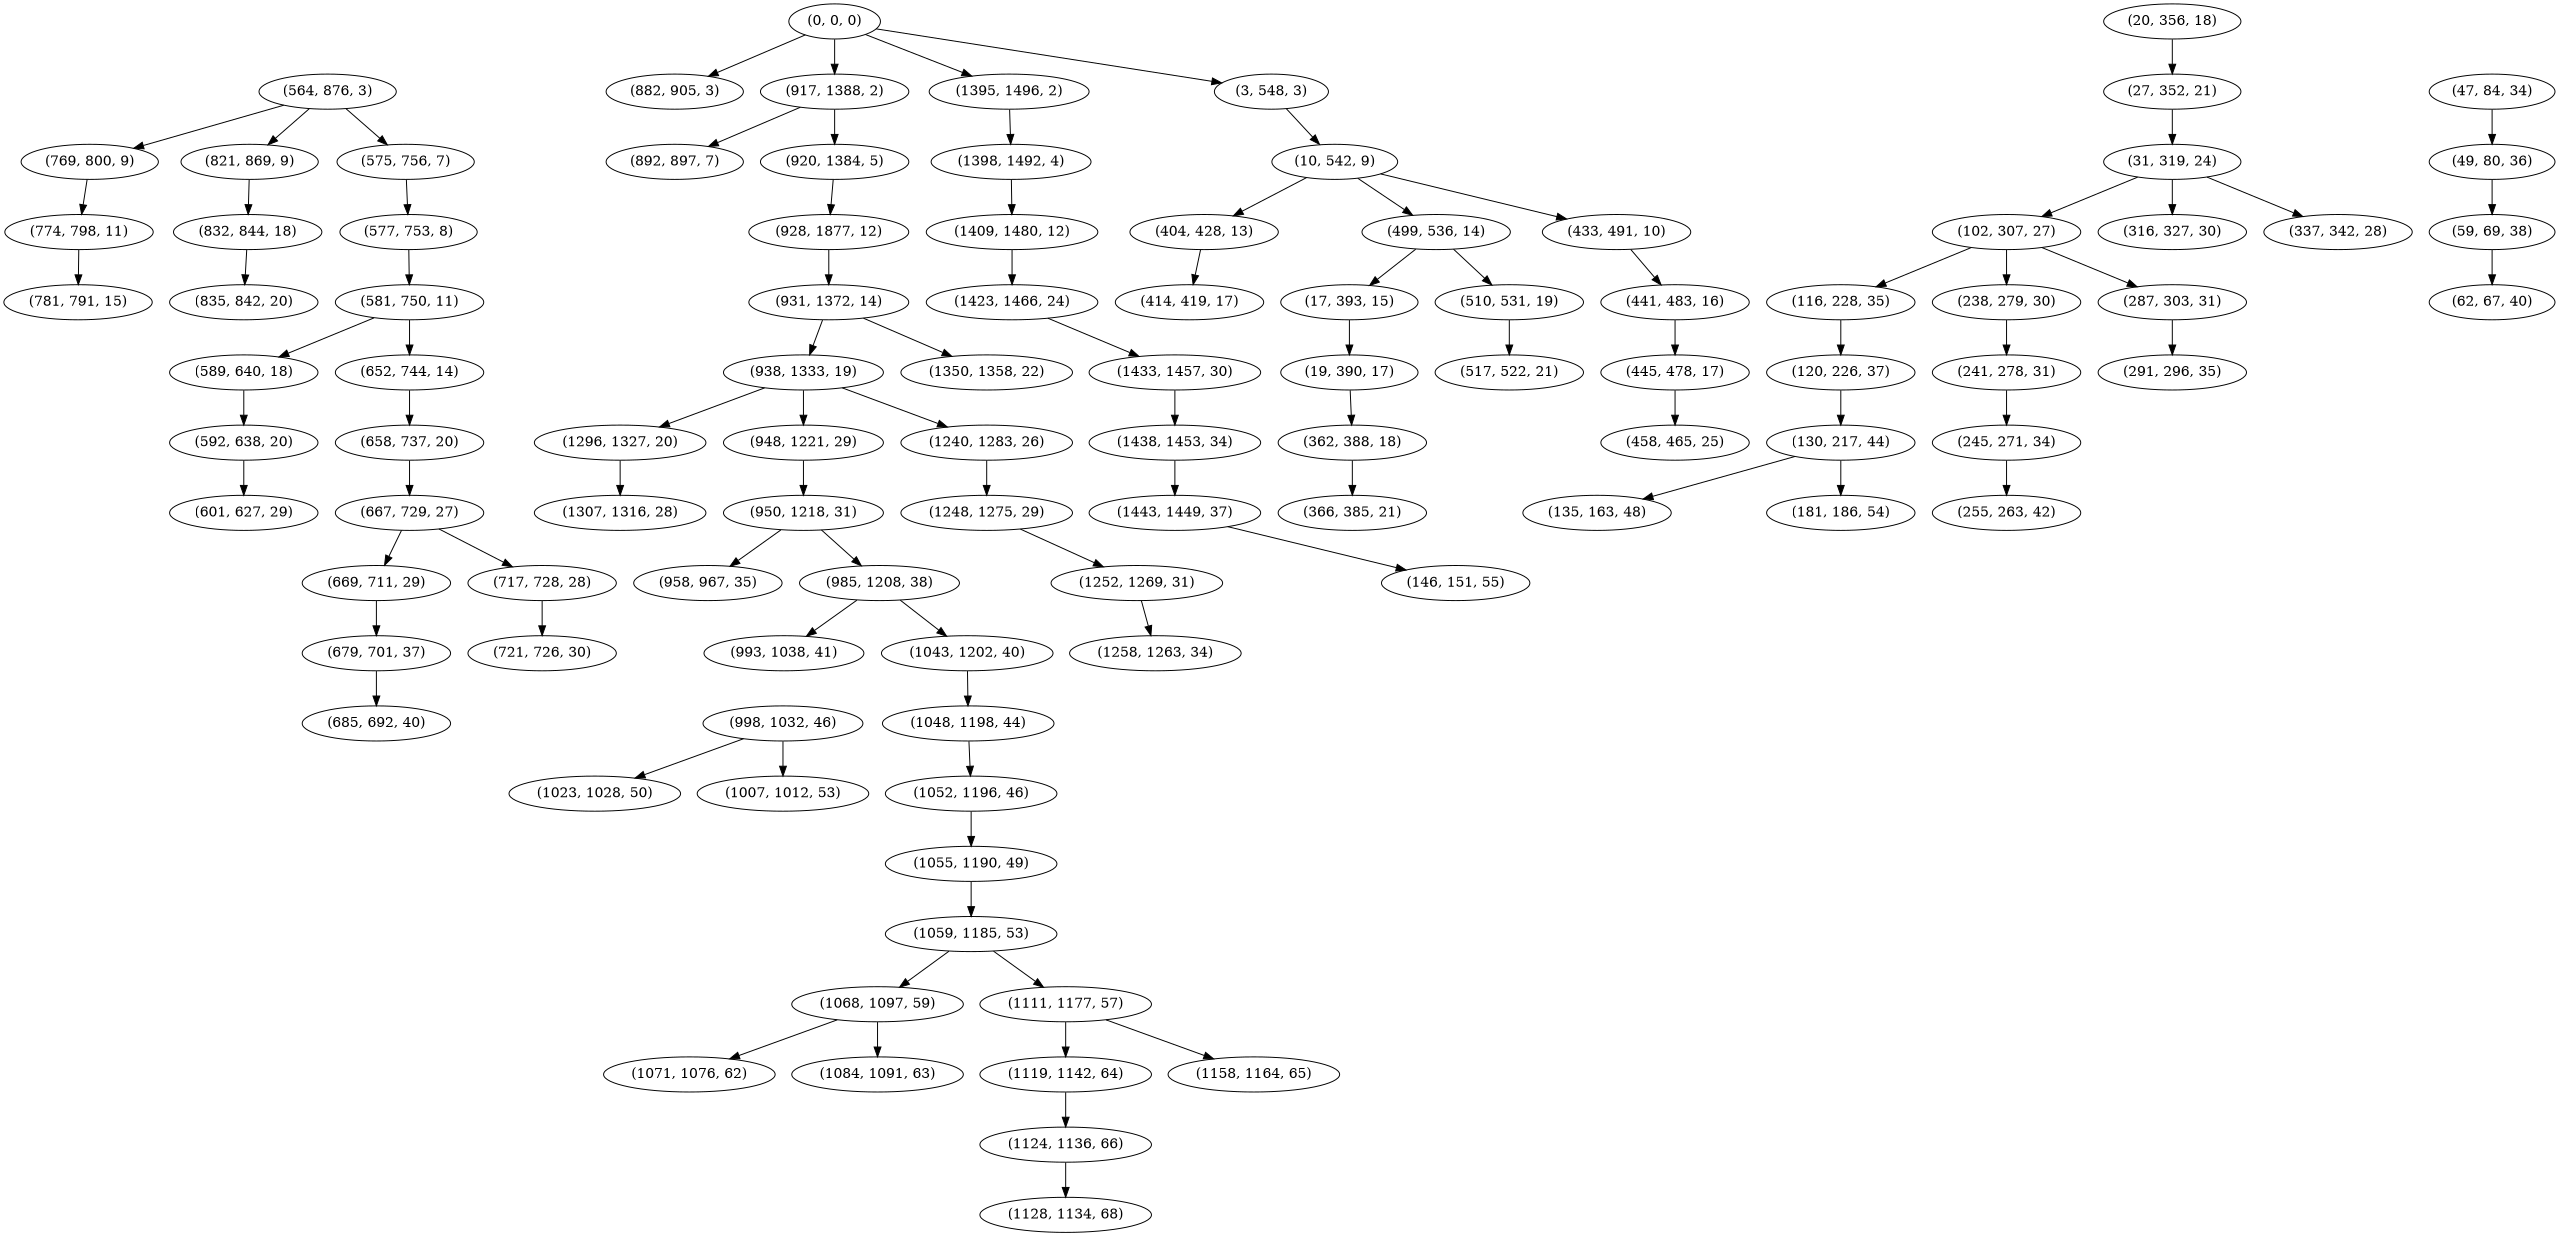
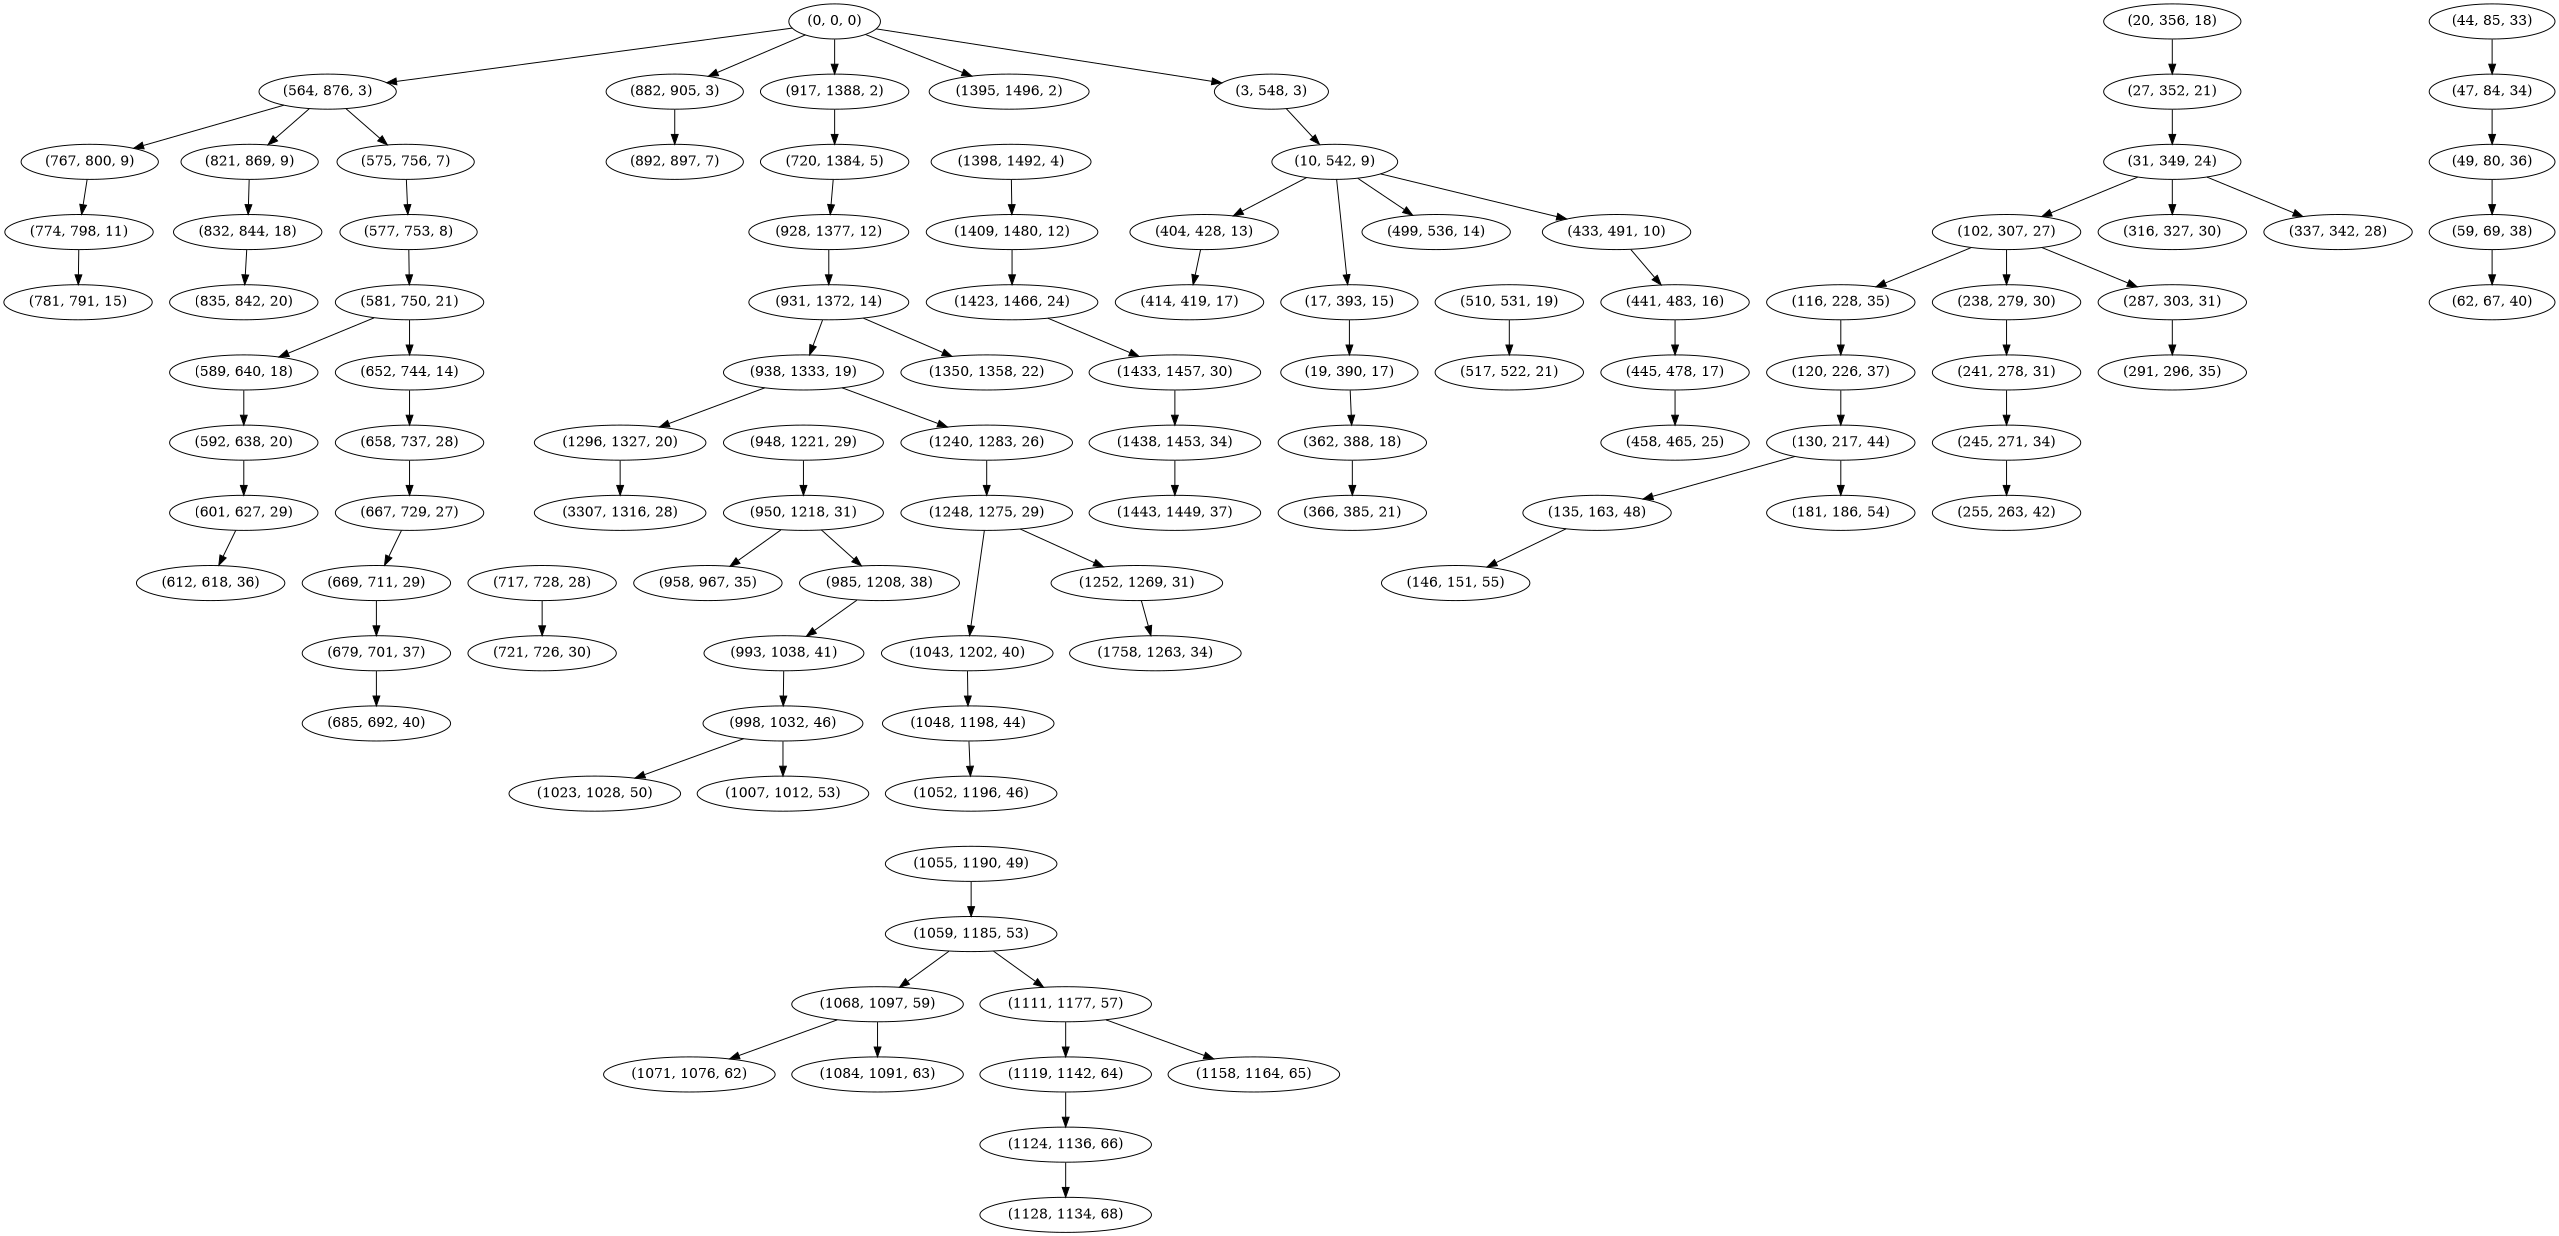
none -> (2492, 21)
none -> (594, 55)
(1010, 122) -> none
(759, 125) -> (675, 122)
(90, 162) -> (90, 162)
(835, 162) -> (835, 162)
(2172, 162) -> (2172, 162)
(829, 232) -> (829, 232)
(1397, 264) -> (1342, 227)
(1469, 264) -> none
(410, 302) -> (410, 302)
(803, 403) -> none
(410, 443) -> (410, 443)
(620, 513) -> (620, 513)
(471, 546) -> none
(1312, 547) -> (1531, 546)
none -> (211, 583)
(919, 615) -> (978, 578)
(1155, 653) -> (1155, 653)
none -> (784, 684)
(971, 824) -> none
